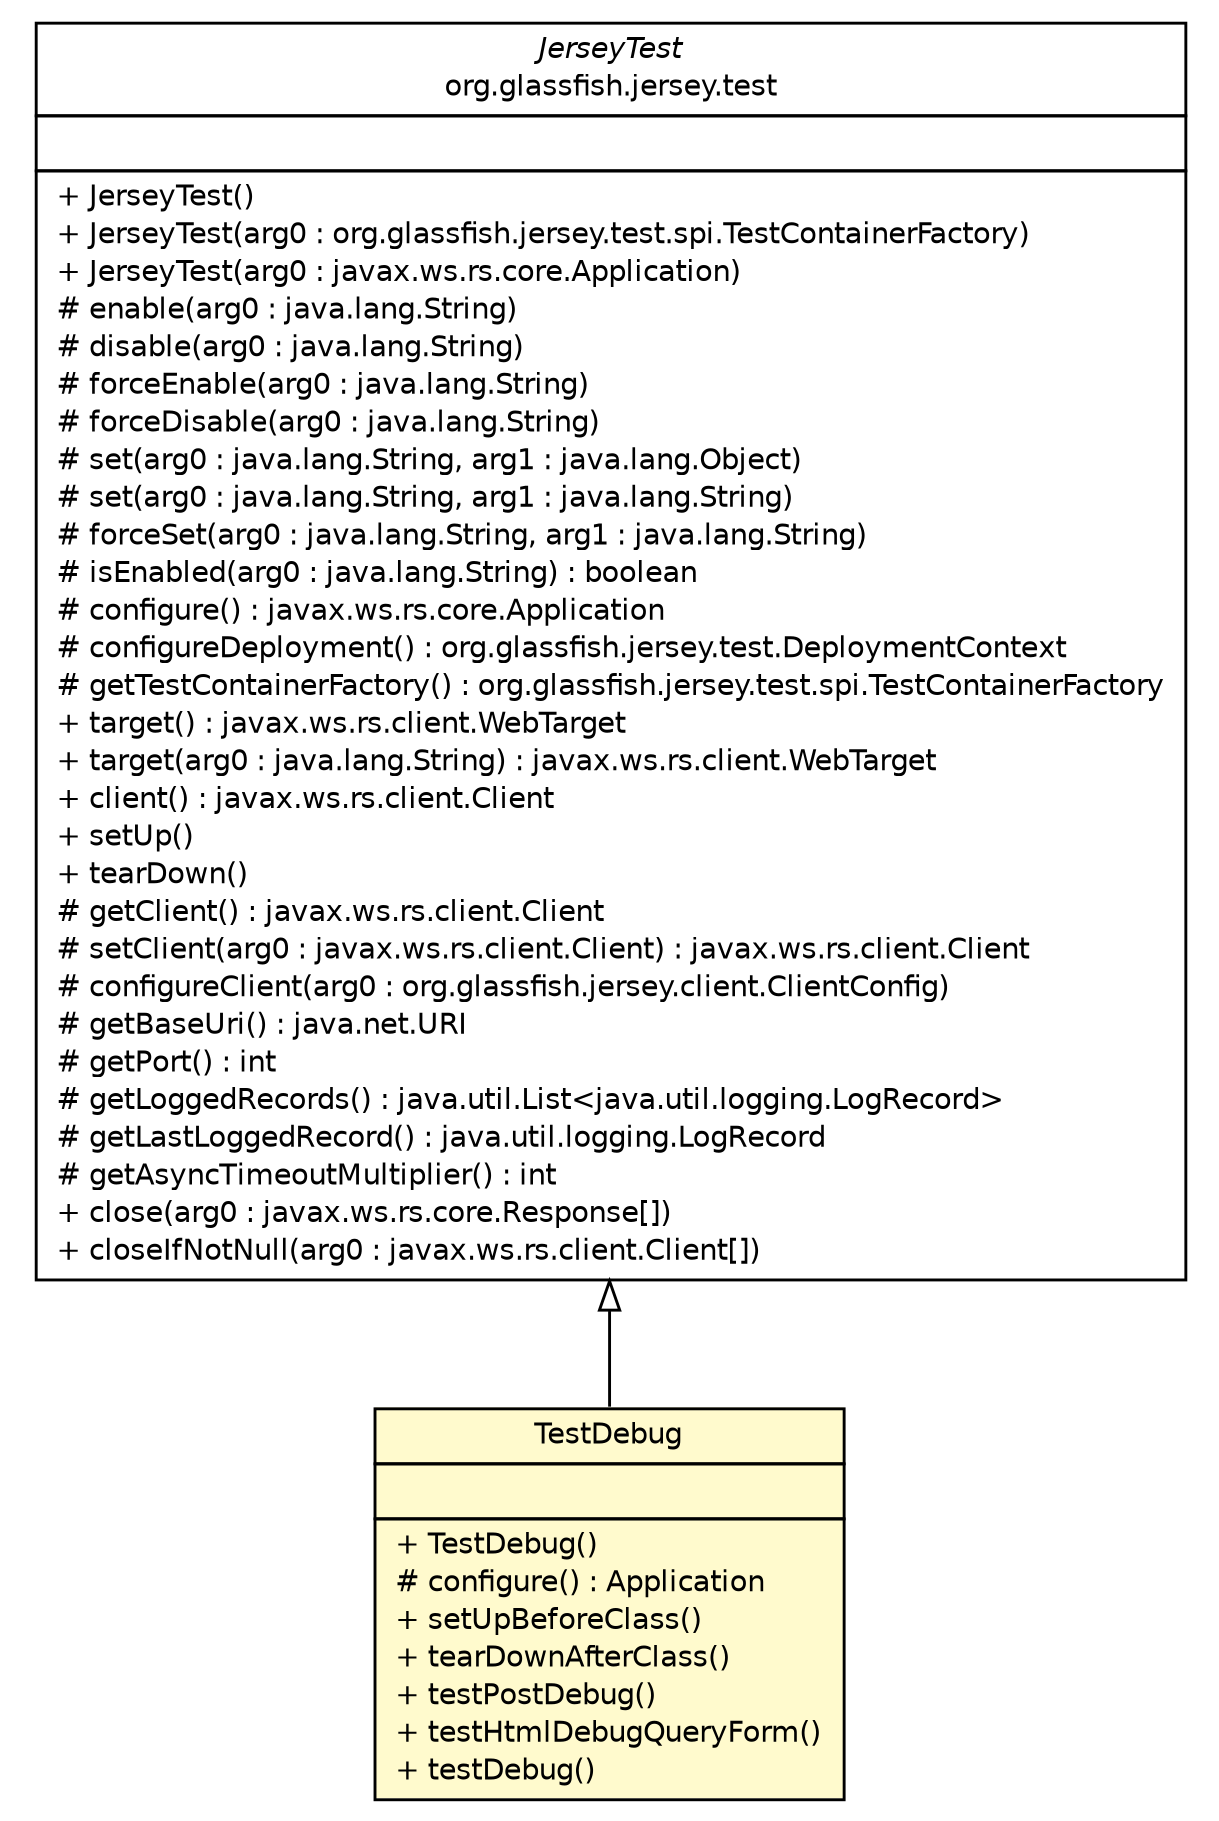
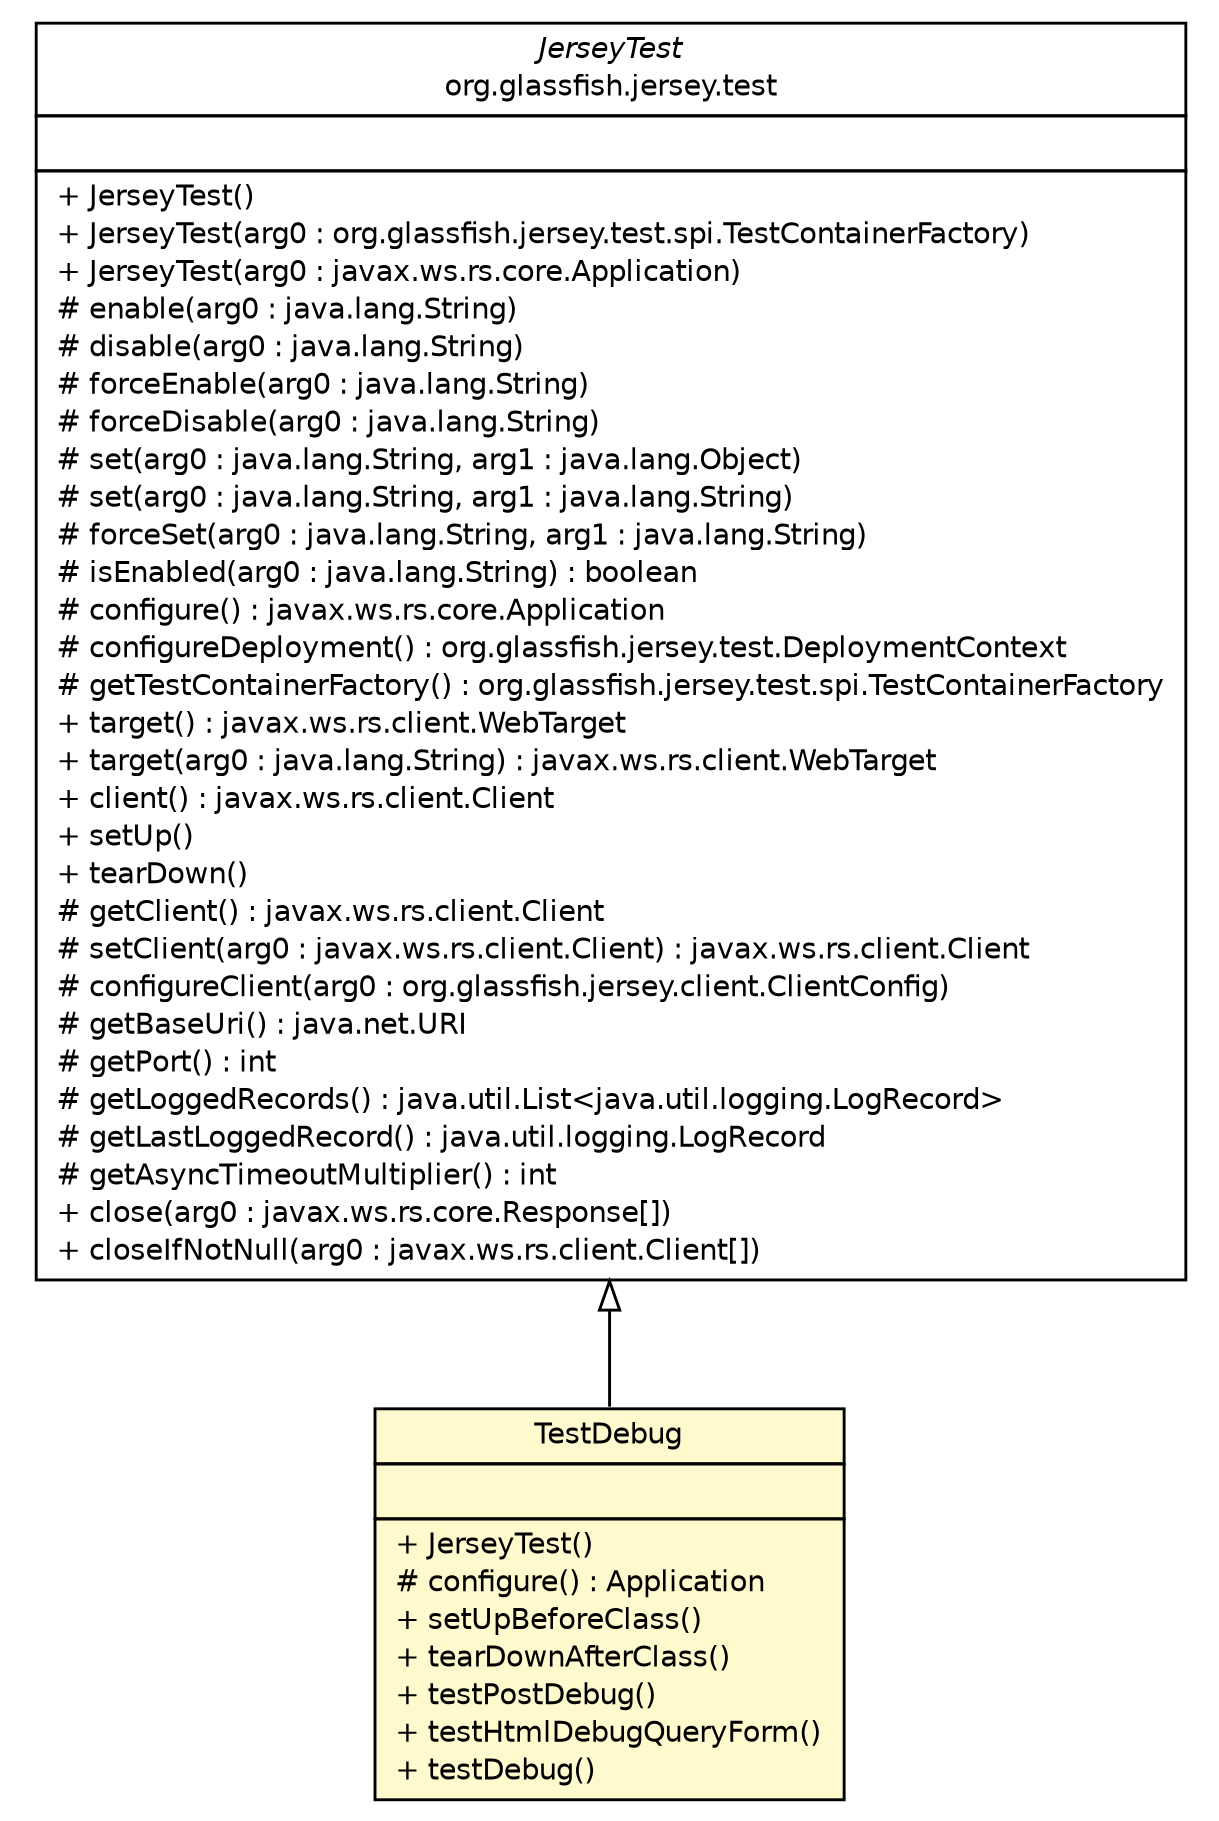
(497, 1545) -> (495, 1545)
